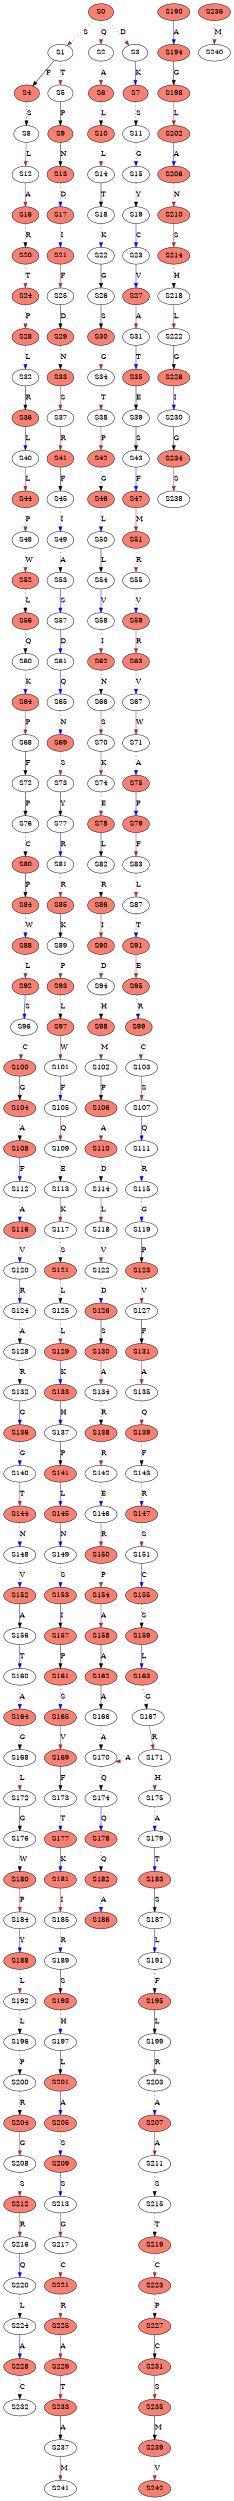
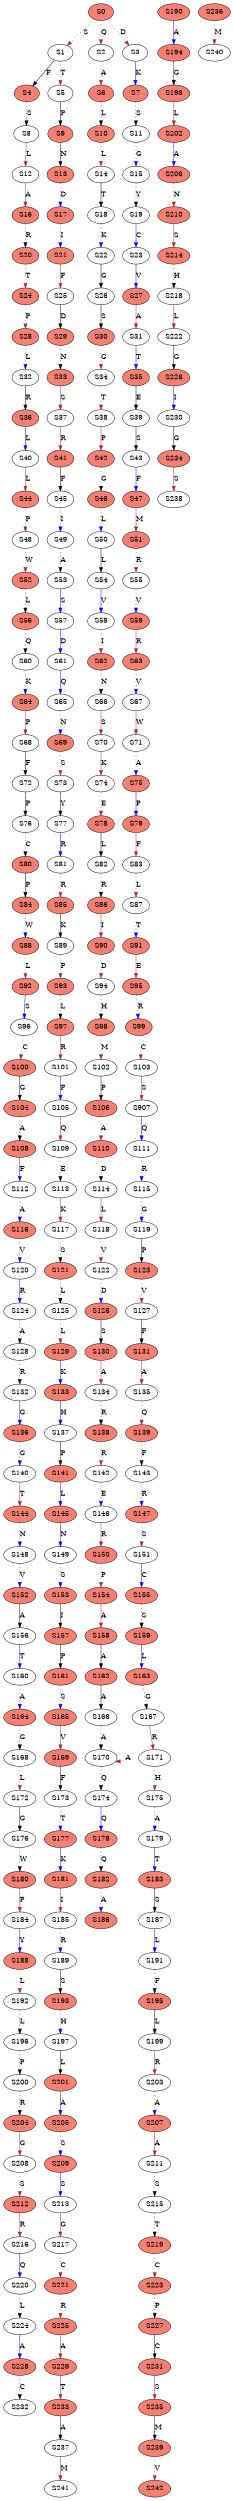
(64, 1047) -> (63, 1047)
(142, 1108) -> (142, 1108)
